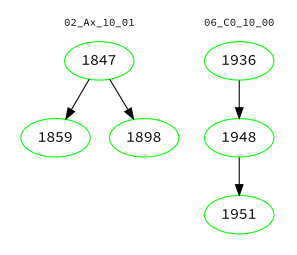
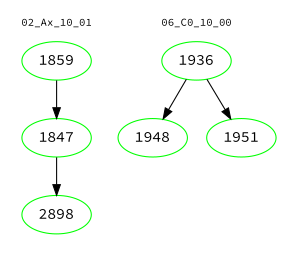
(80, 94) -> (57, 94)
(144, 138) -> (57, 215)
(239, 171) -> (216, 94)
